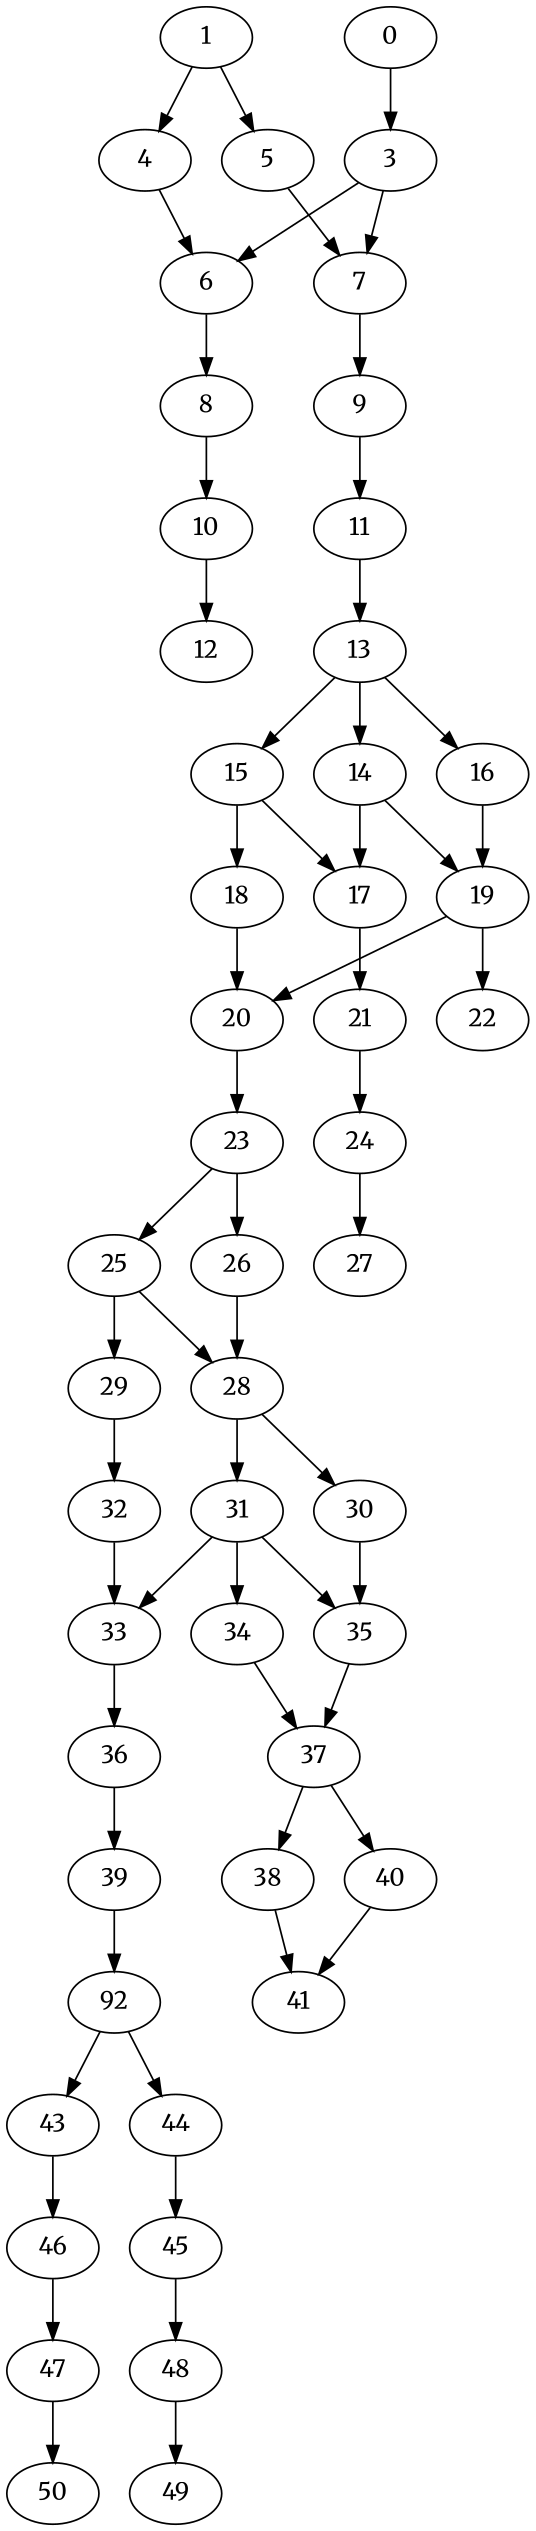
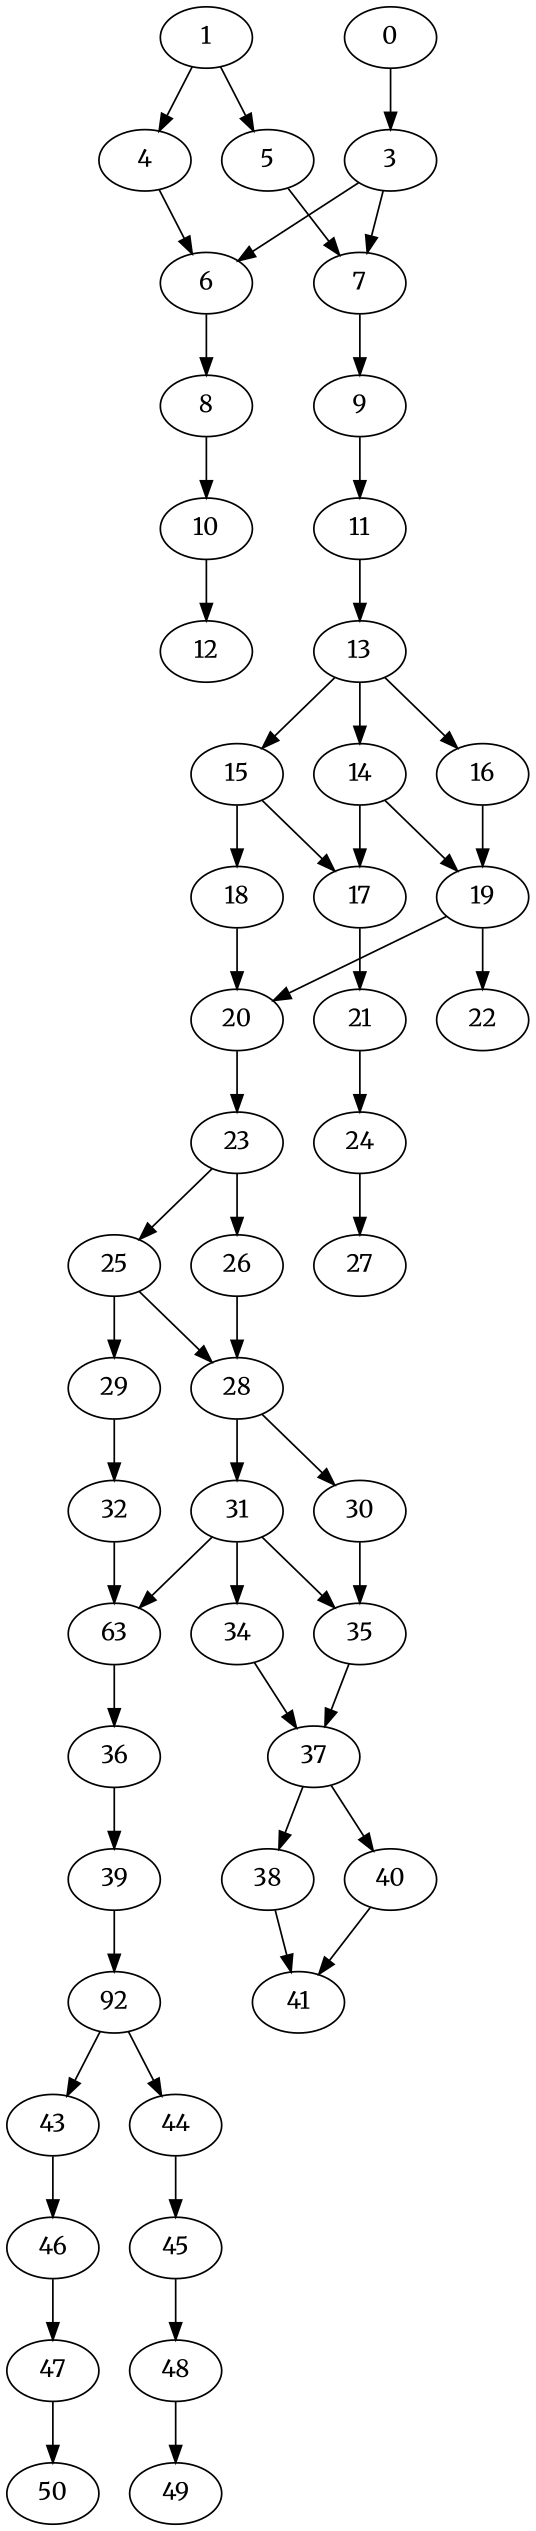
(114, 1634) -> (114, 1634)
